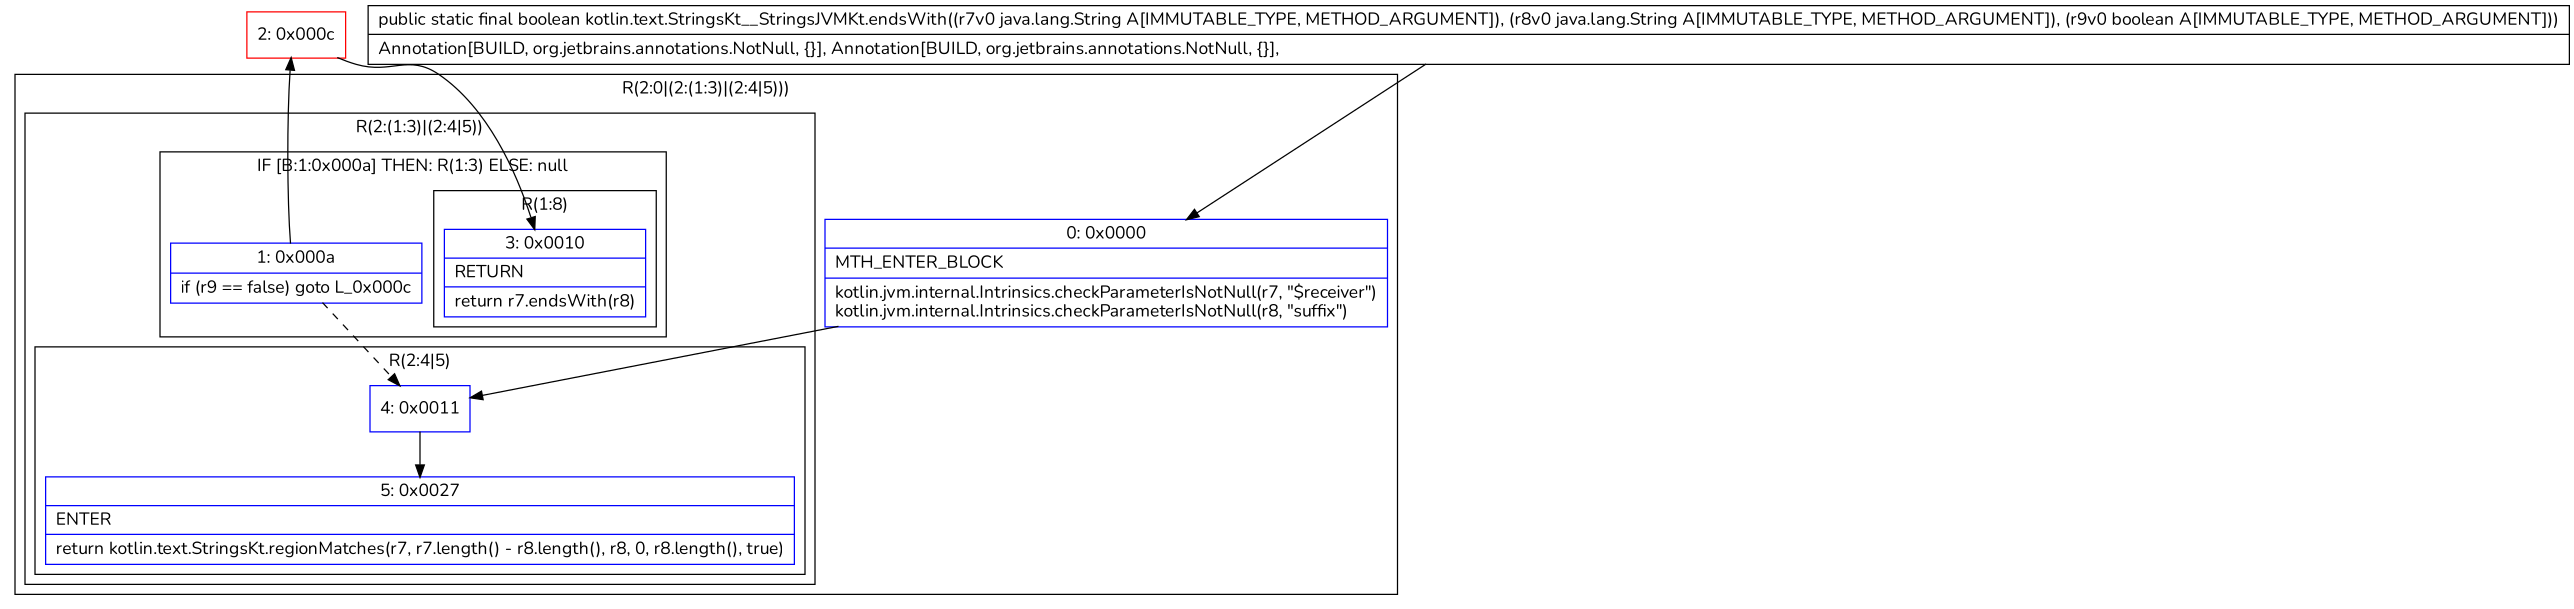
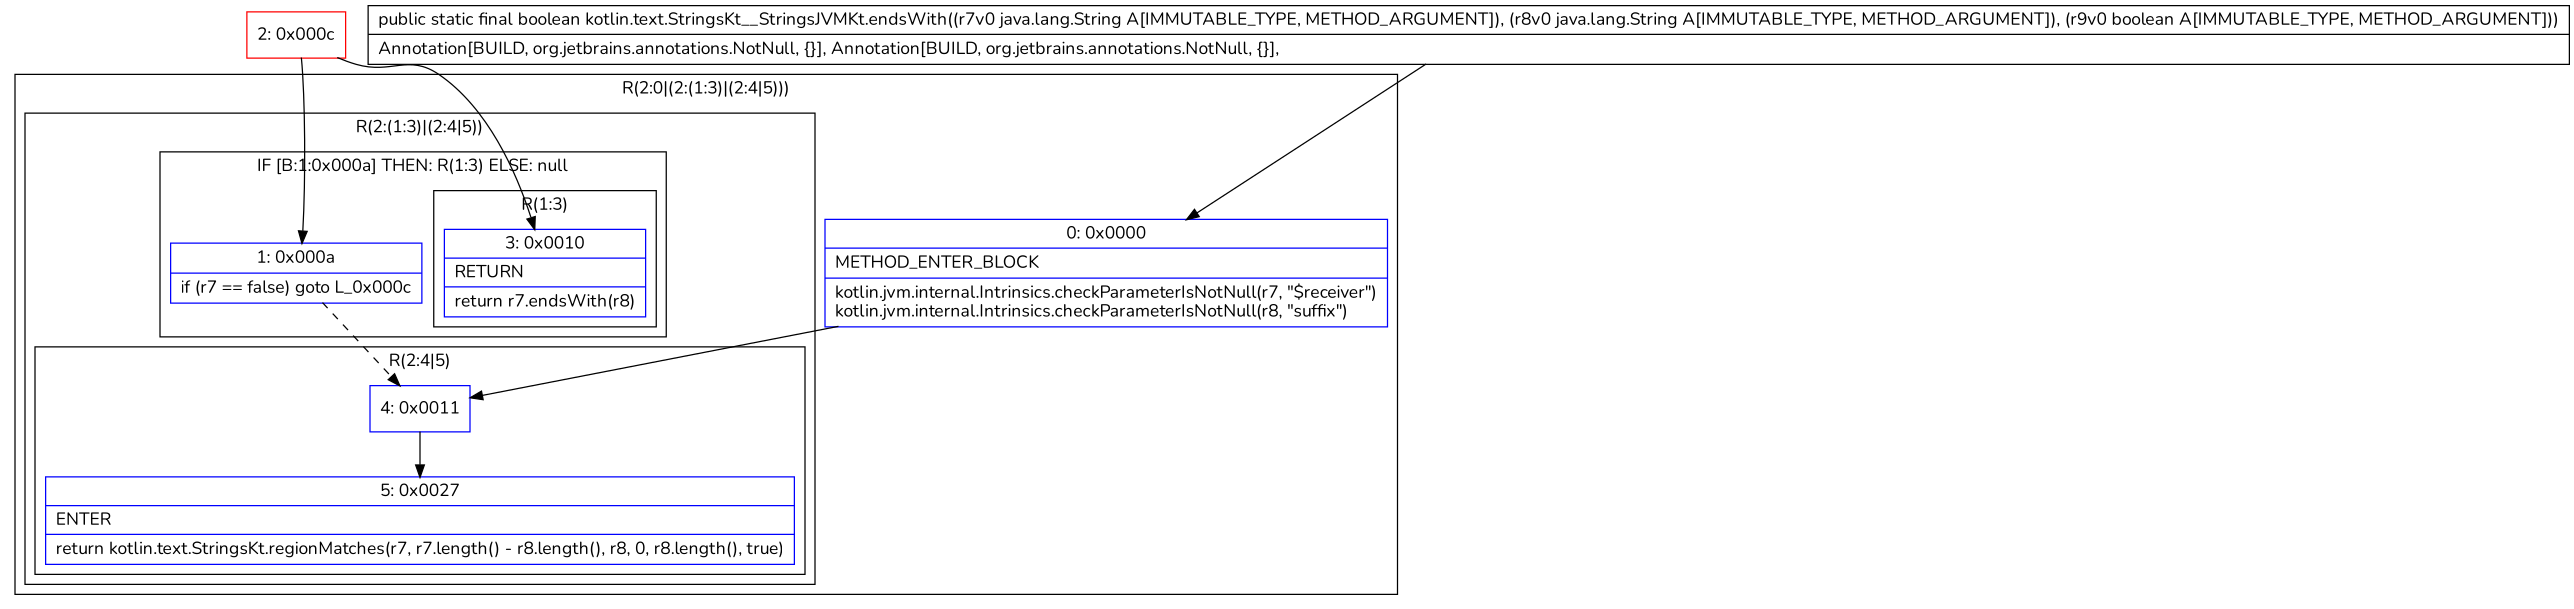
(288, 161) -> (305, 144)
(545, 205) -> (545, 205)
(920, 262) -> (938, 262)
(296, 288) -> (296, 288)
